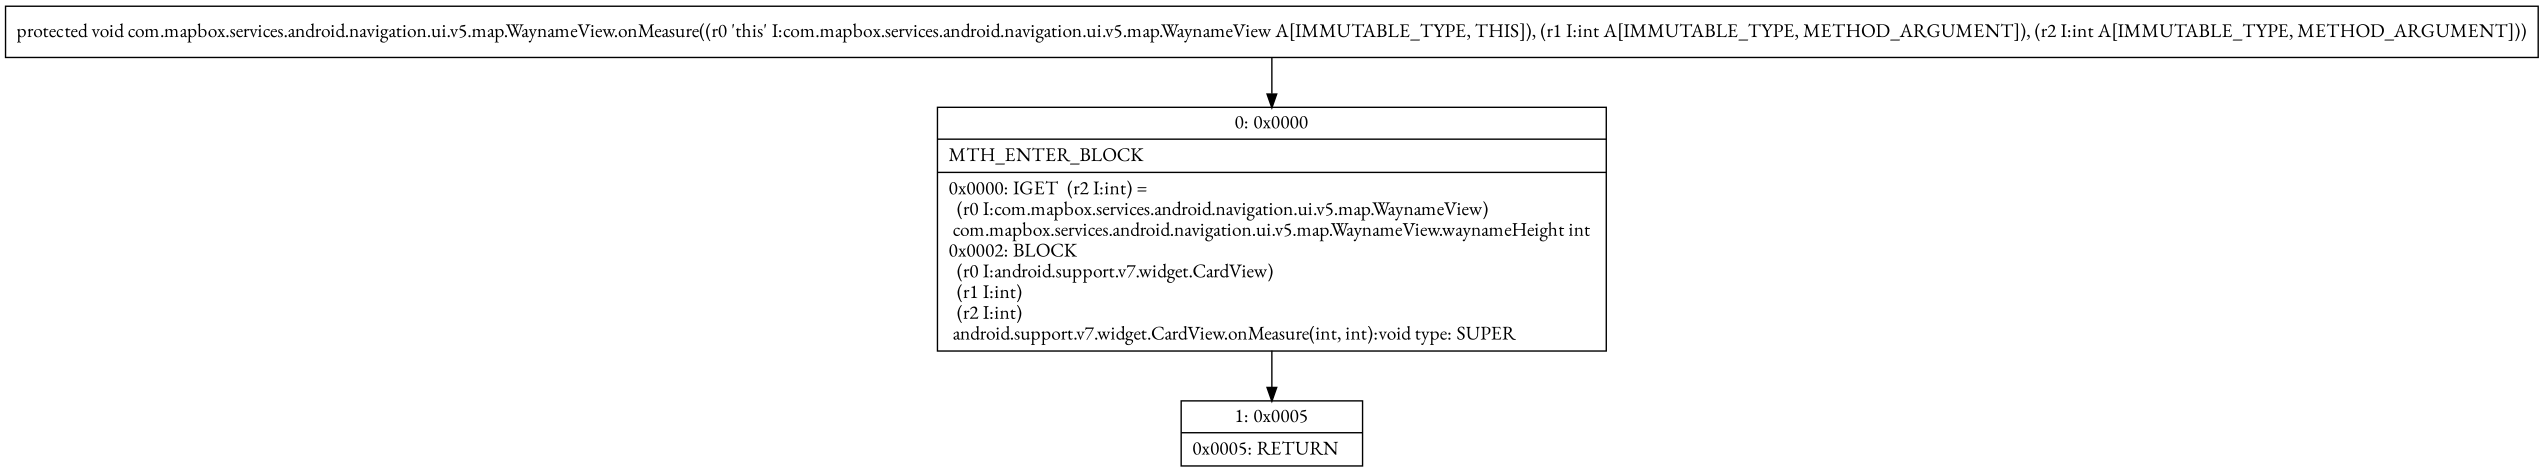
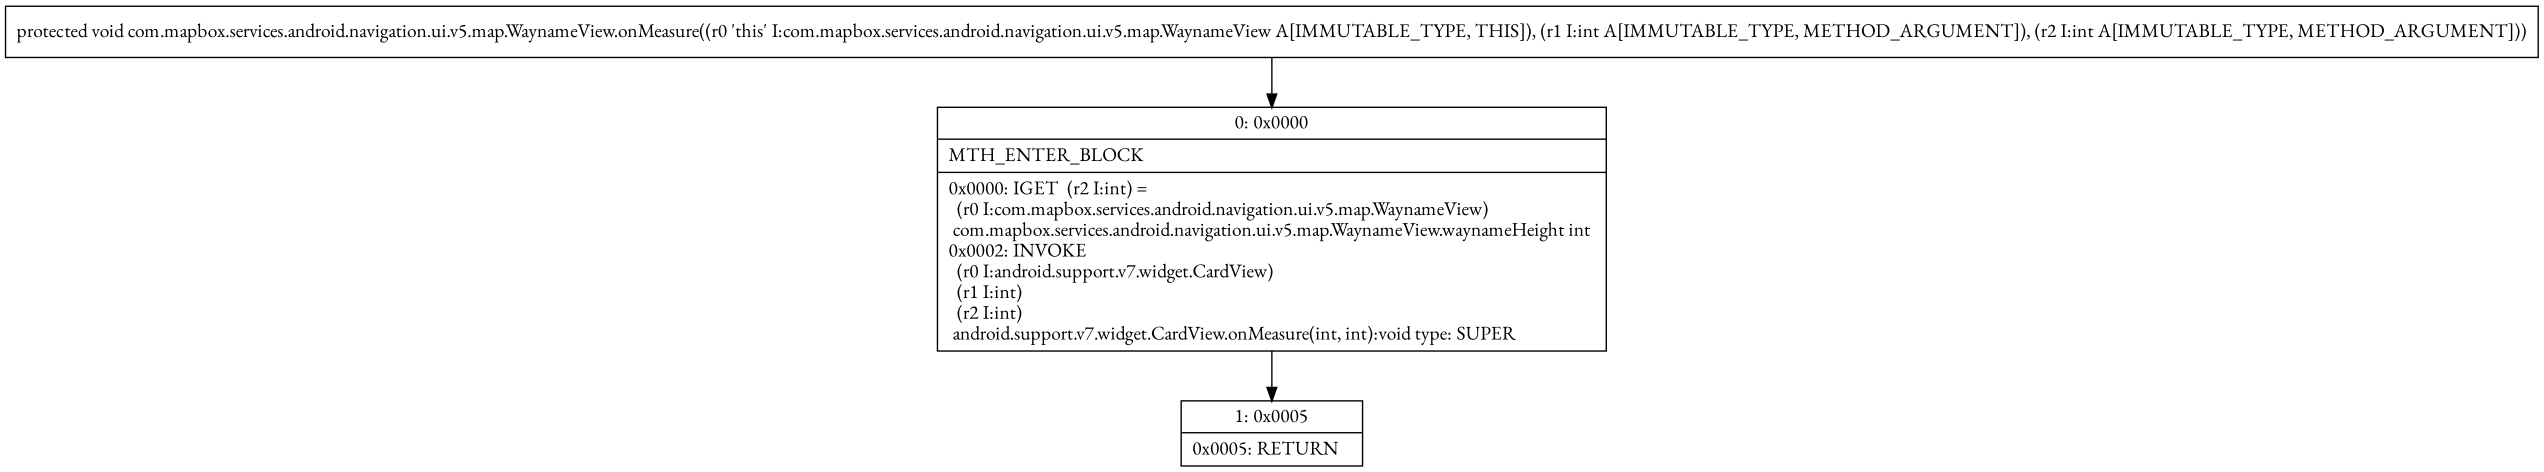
(1018, 251) -> (1022, 251)
